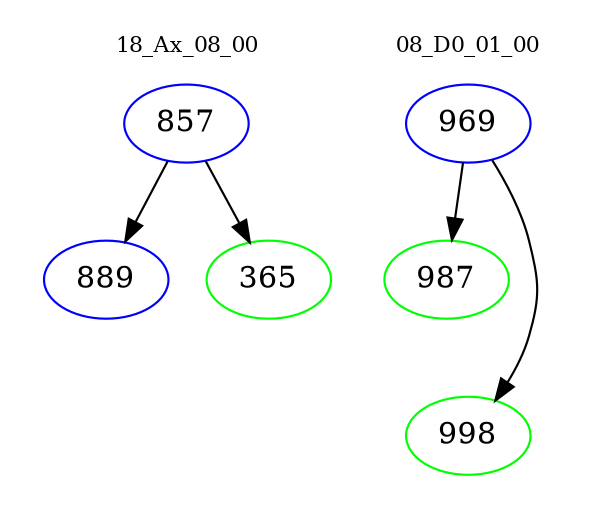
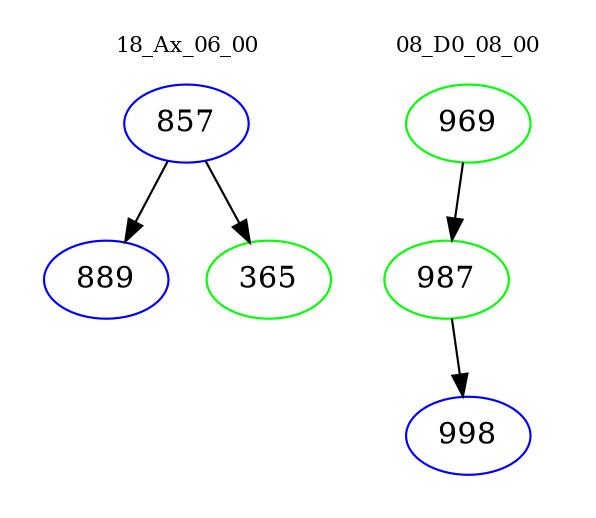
(188, 47) -> (188, 47)
(468, 47) -> (468, 47)
(468, 124) -> (468, 124)
(535, 270) -> (456, 346)
(468, 436) -> (468, 436)
